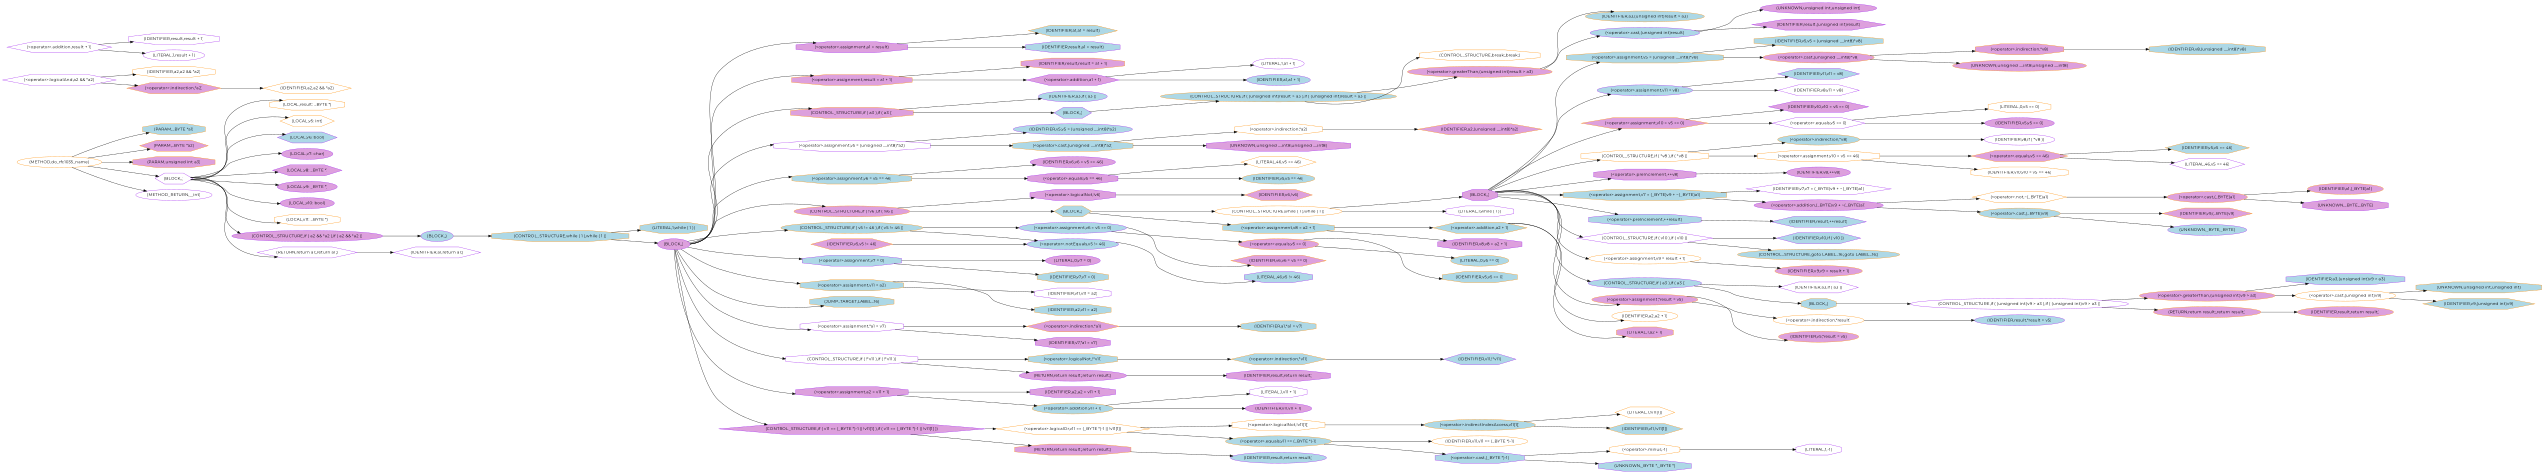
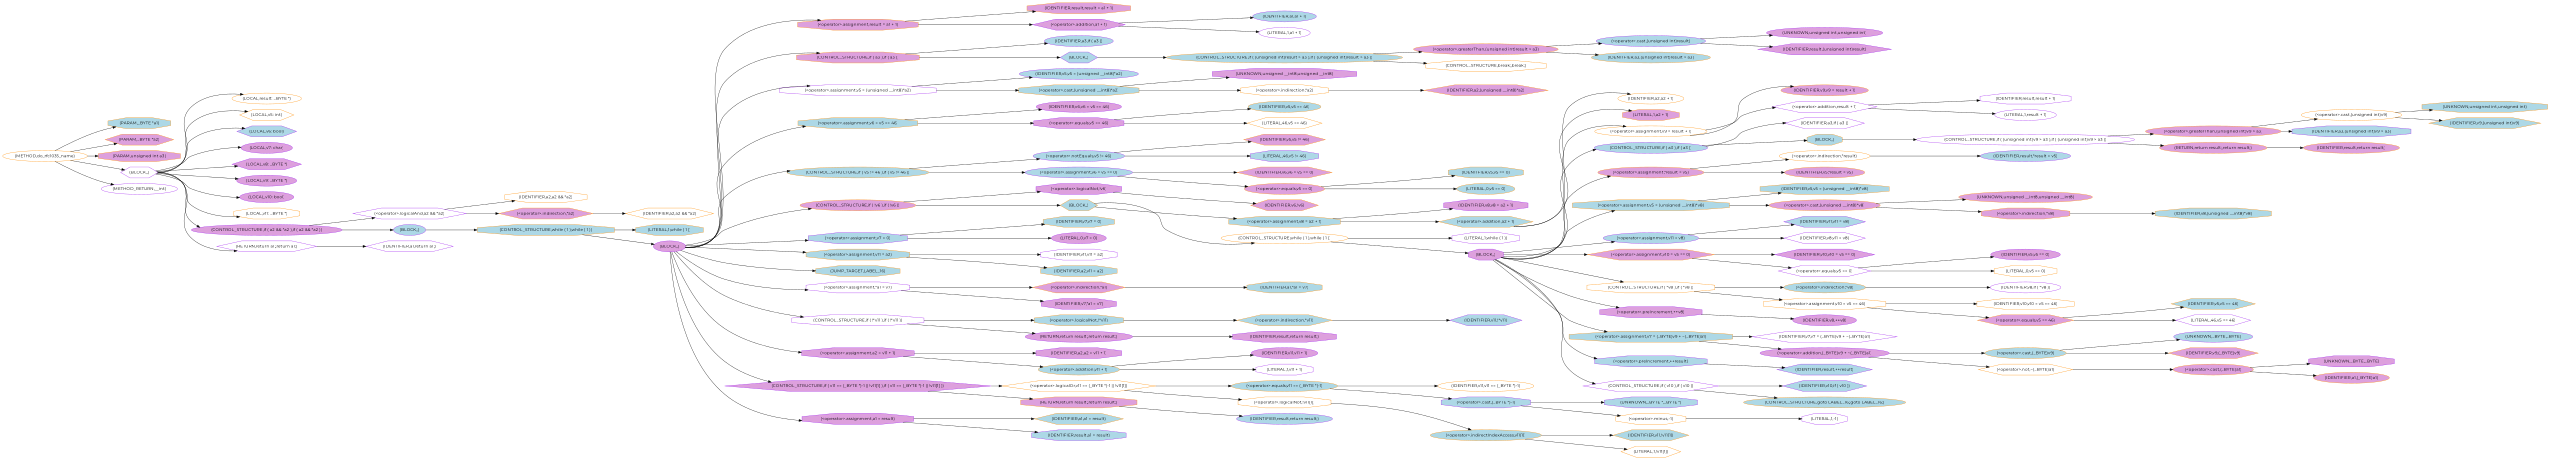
(307, 105) -> (267, 99)
none -> (1739, 118)
none -> (341, 222)
(958, 244) -> (1181, 147)
